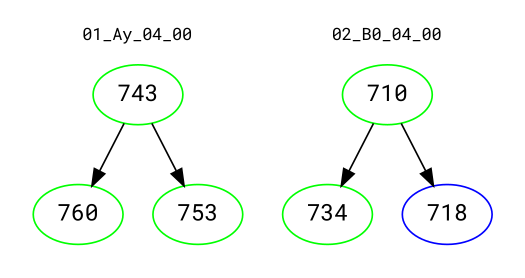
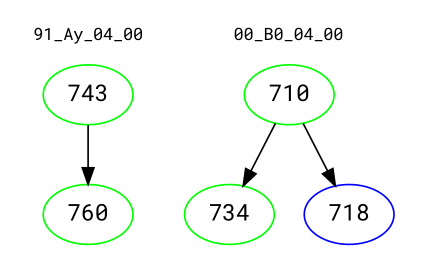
(138, 36) -> (89, 36)
(387, 36) -> (289, 36)
(198, 214) -> none
